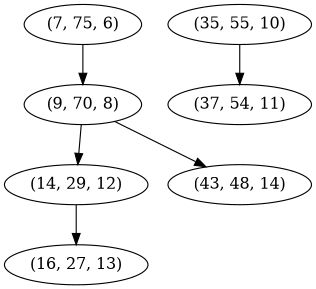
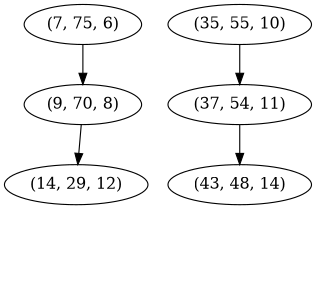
(155, 142) -> (240, 139)
(76, 265) -> none
